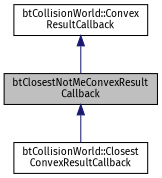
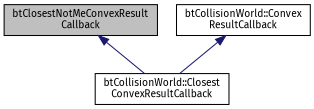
(81, 60) -> (199, 58)
